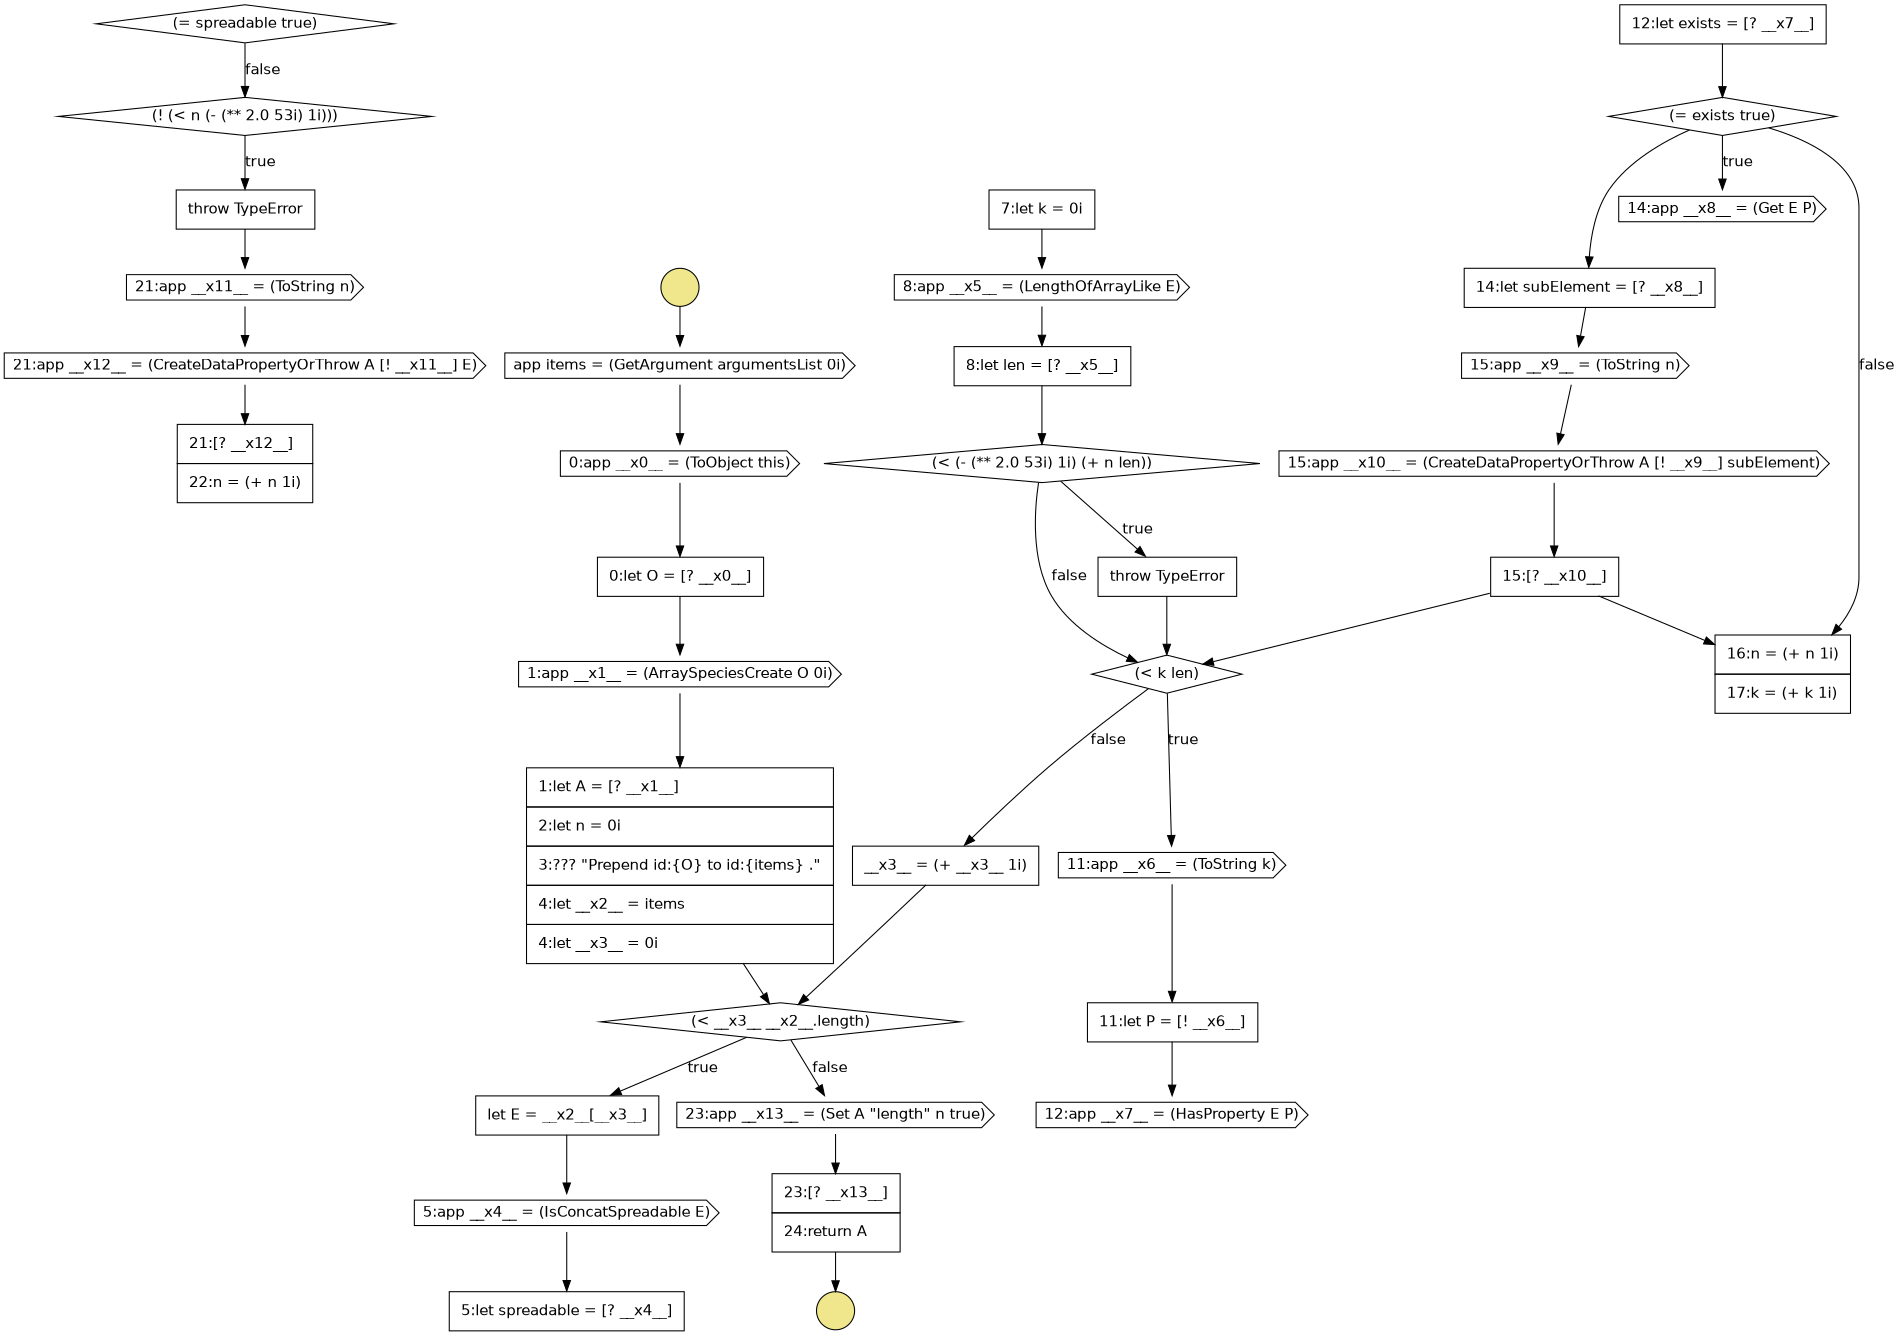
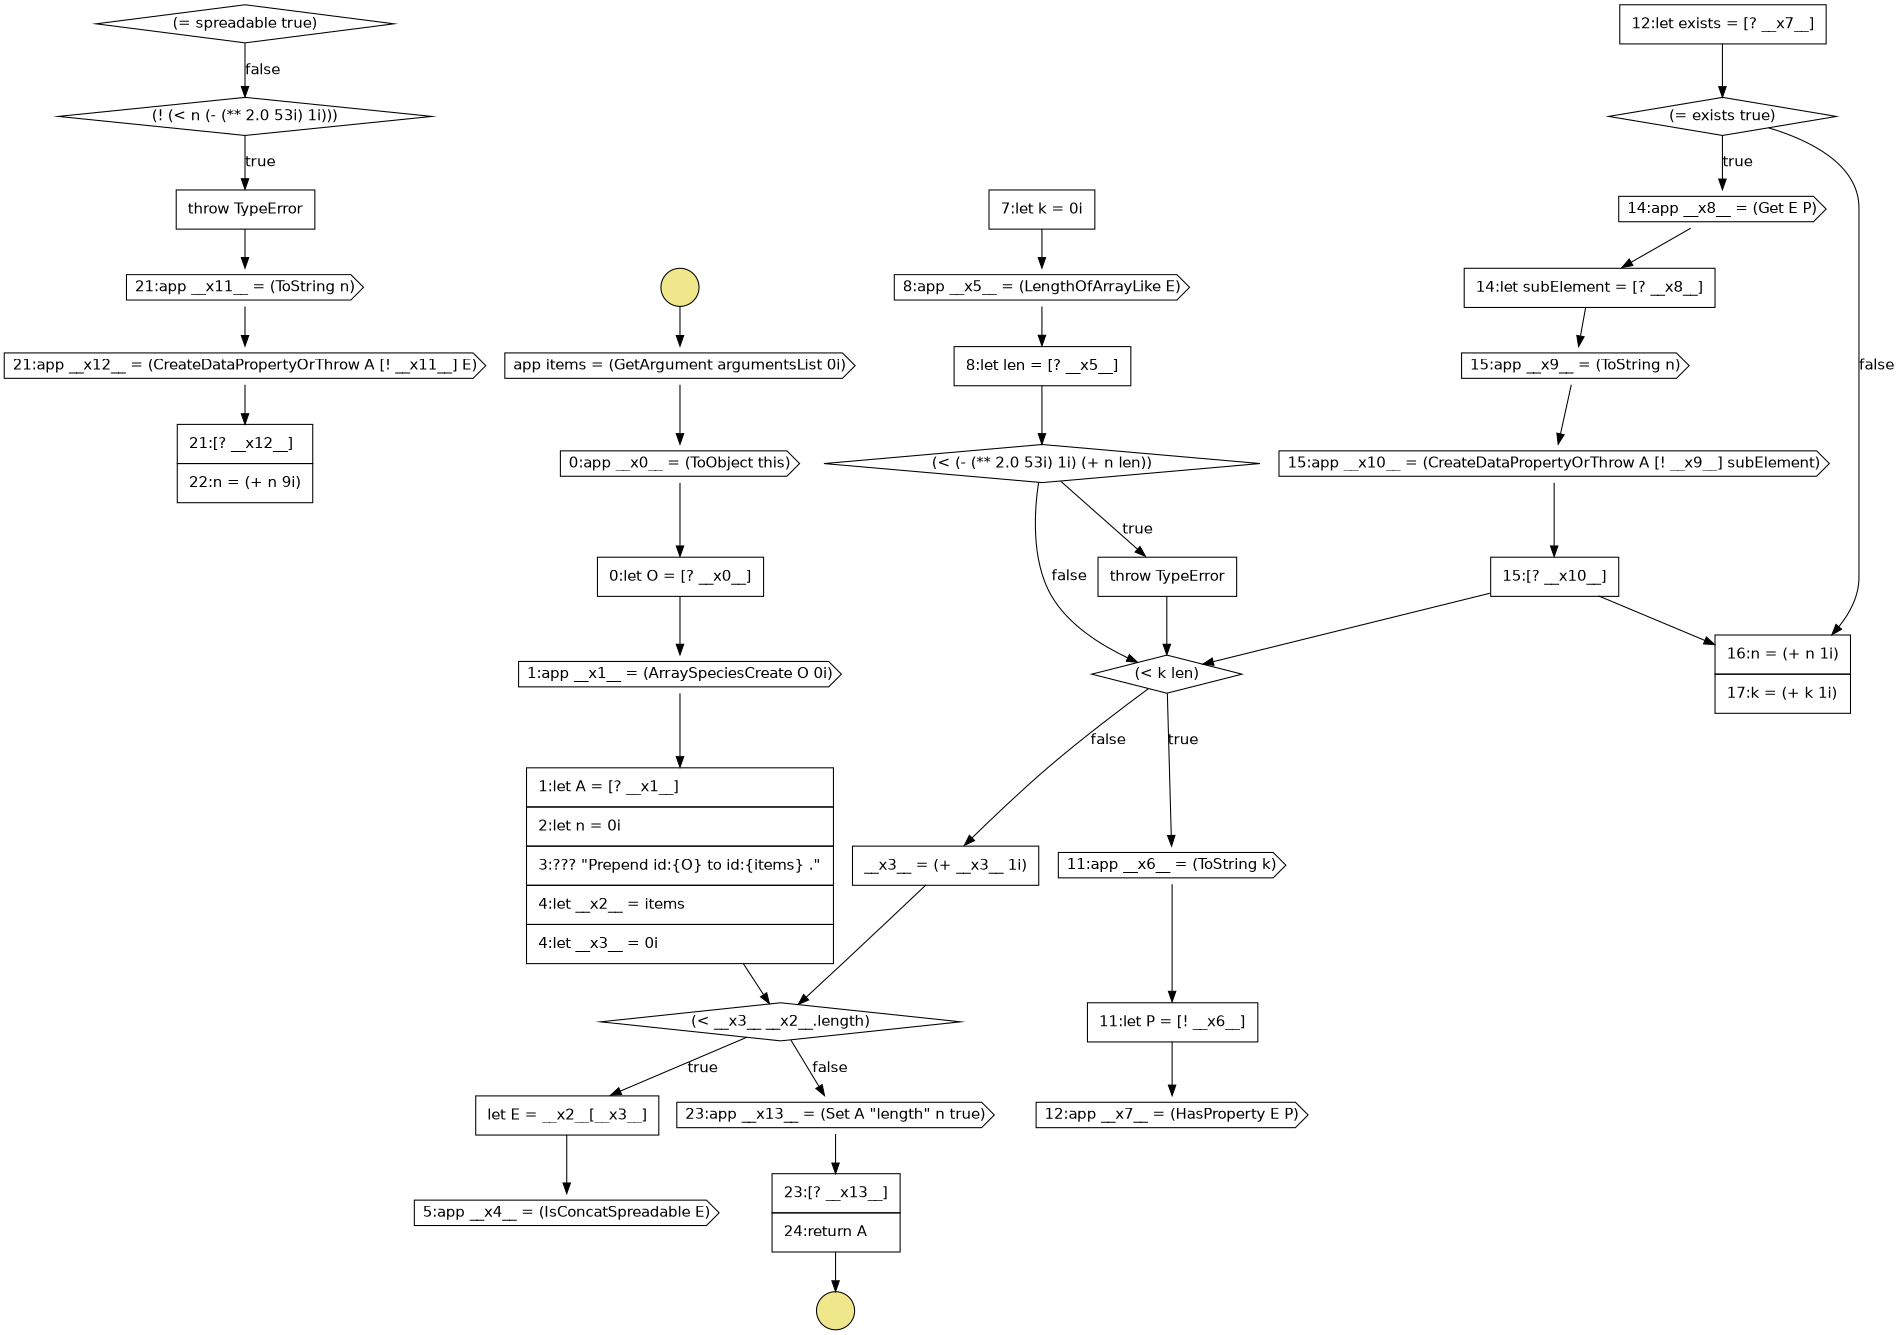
(1619, 178) -> (1661, 245)
(245, 483) -> (245, 483)
(567, 1311) -> none
